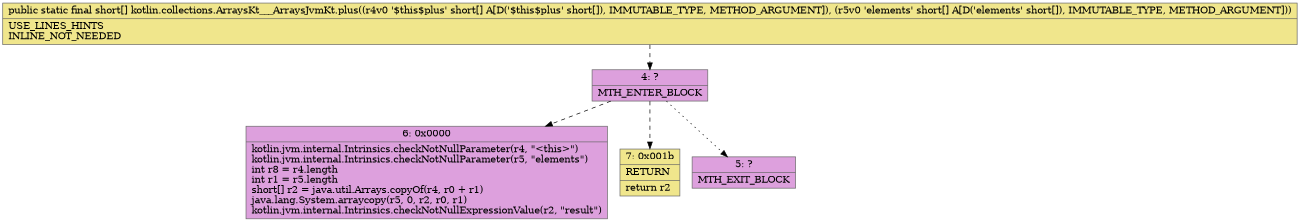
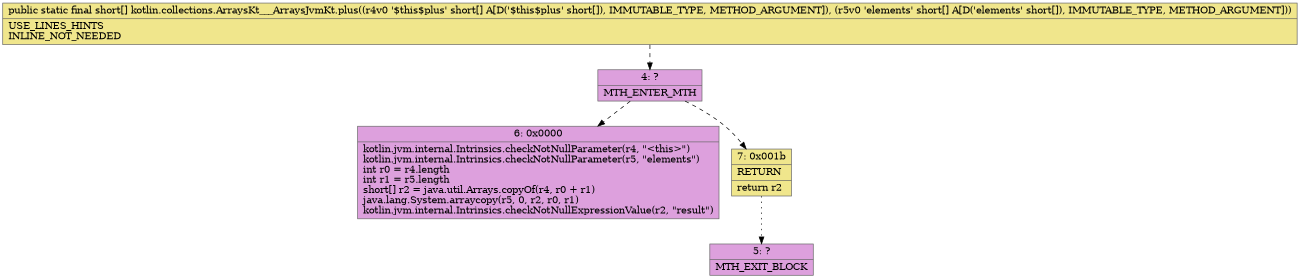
(650, 93) -> (650, 93)
(694, 127) -> (762, 216)
(295, 170) -> (406, 170)
